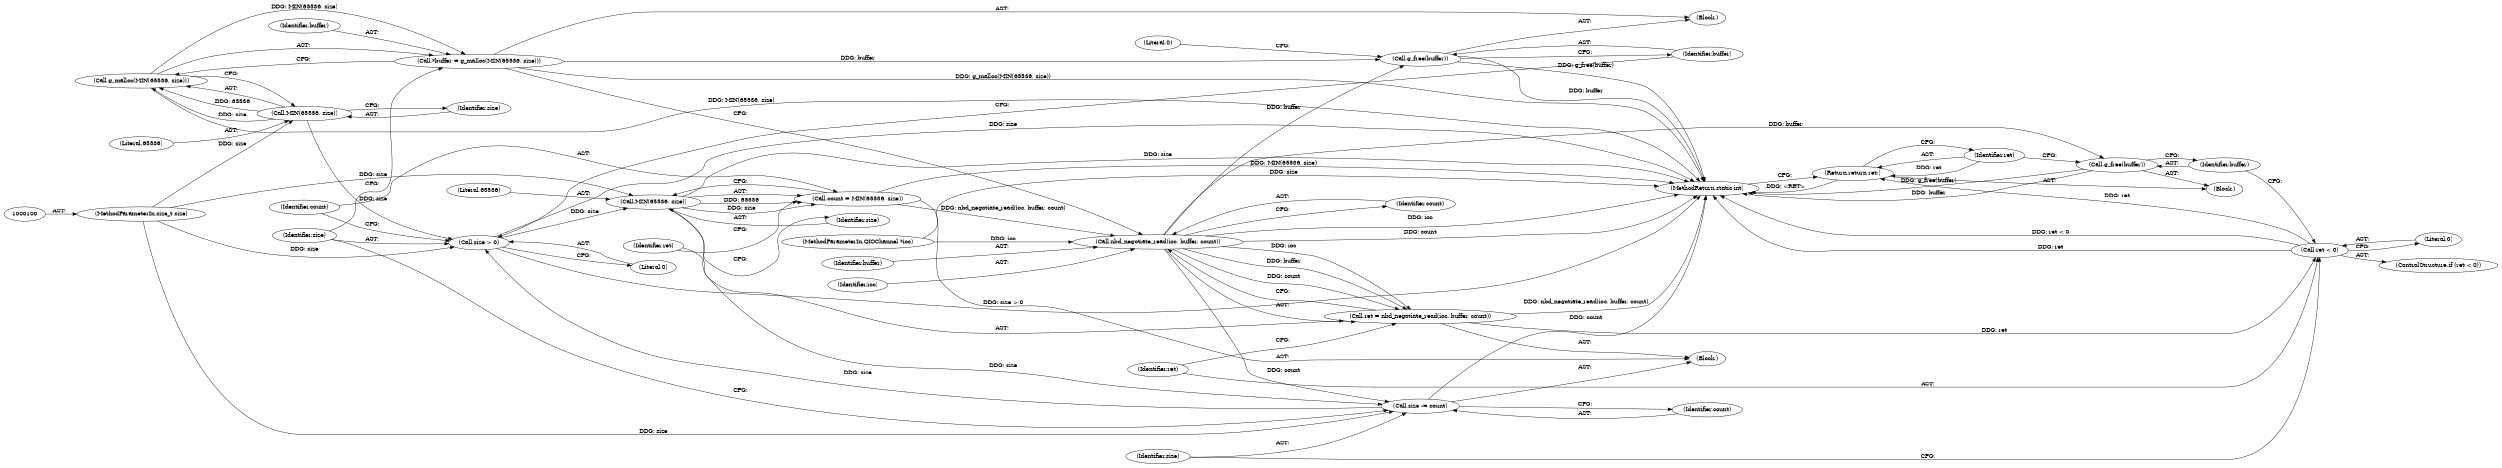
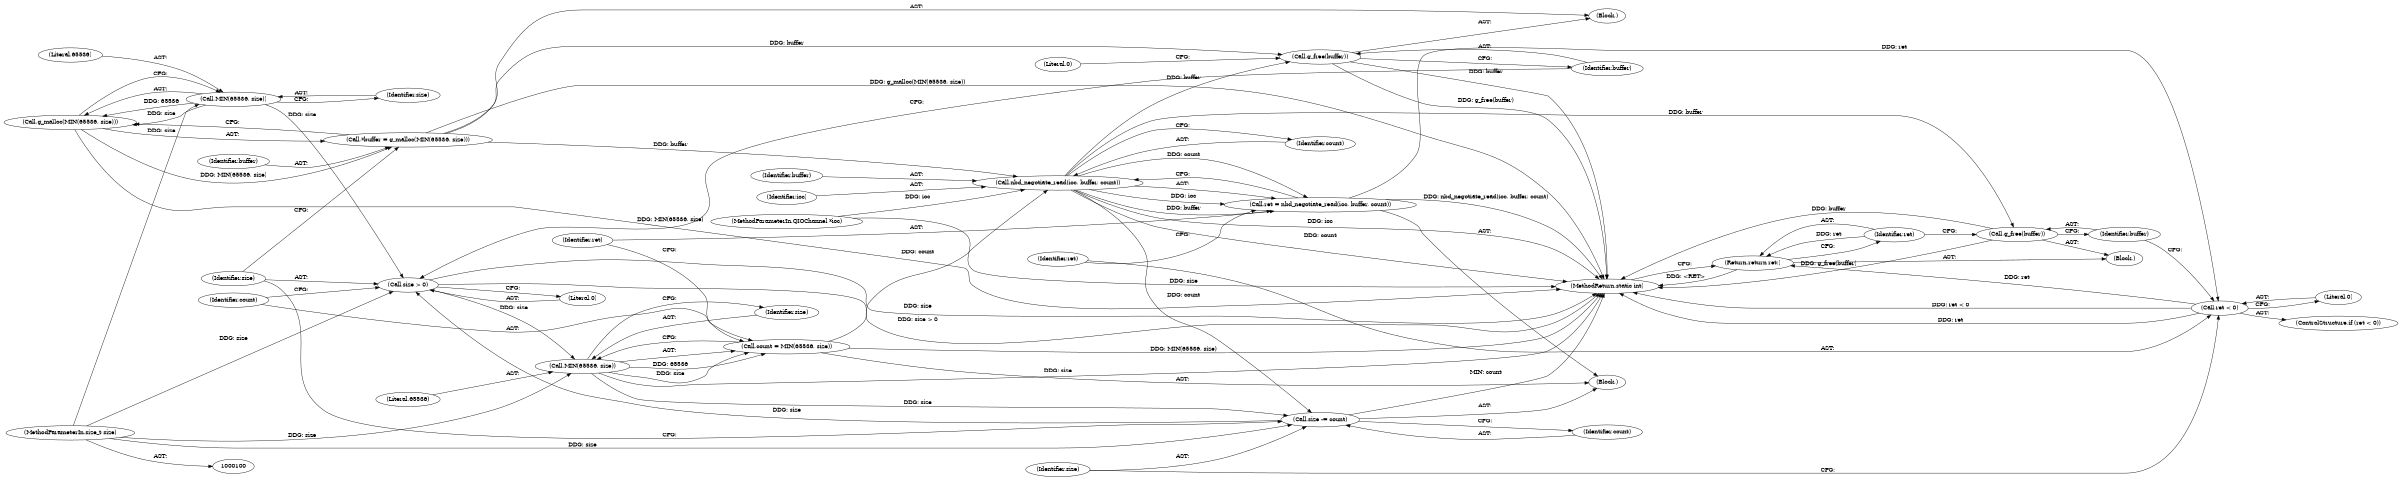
(741, 114) -> (670, 145)
(1003, 208) -> (918, 252)
(59, 214) -> (146, 460)
(1586, 318) -> (1486, 373)
